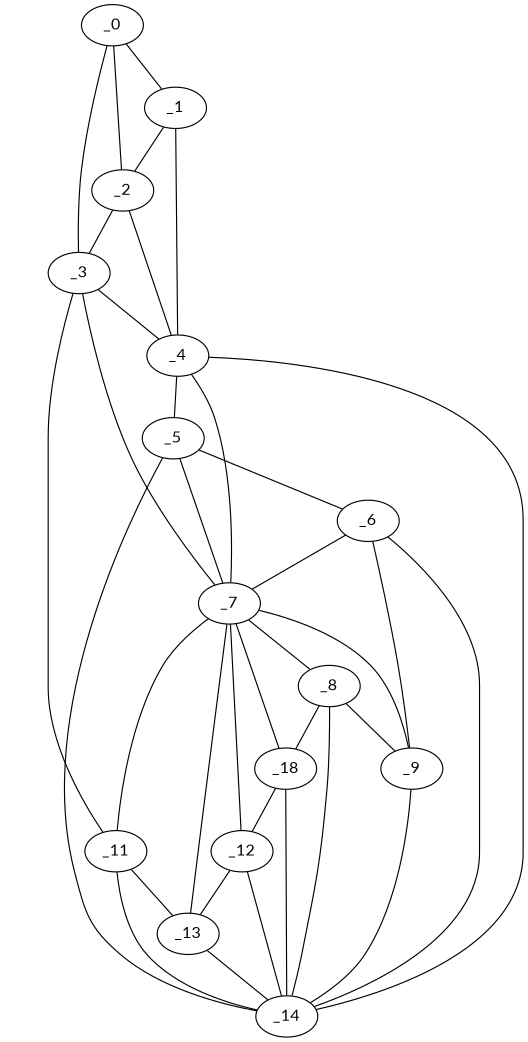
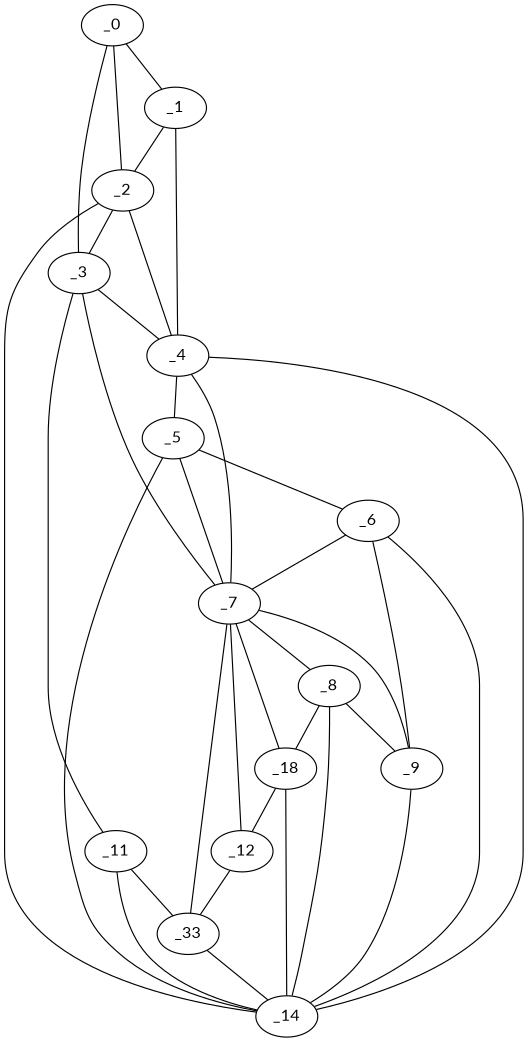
(141, 714) -> none
(188, 934) -> (188, 934)
(264, 934) -> (5, 670)
